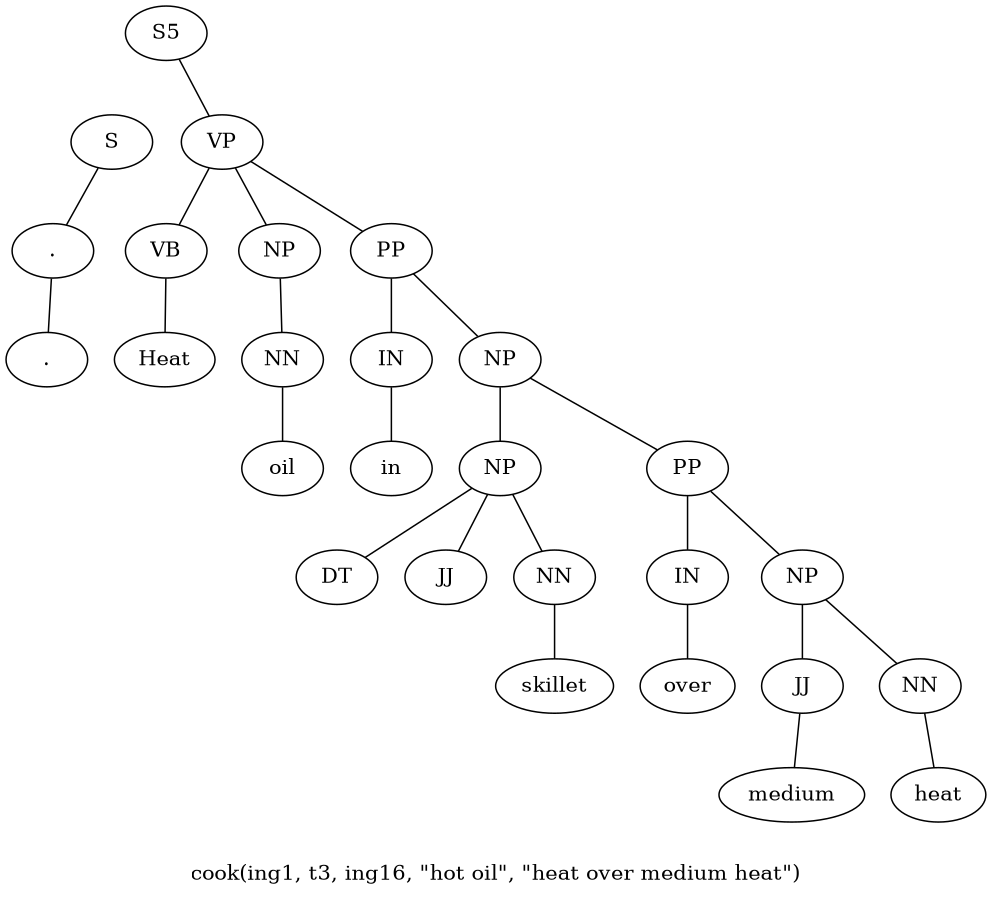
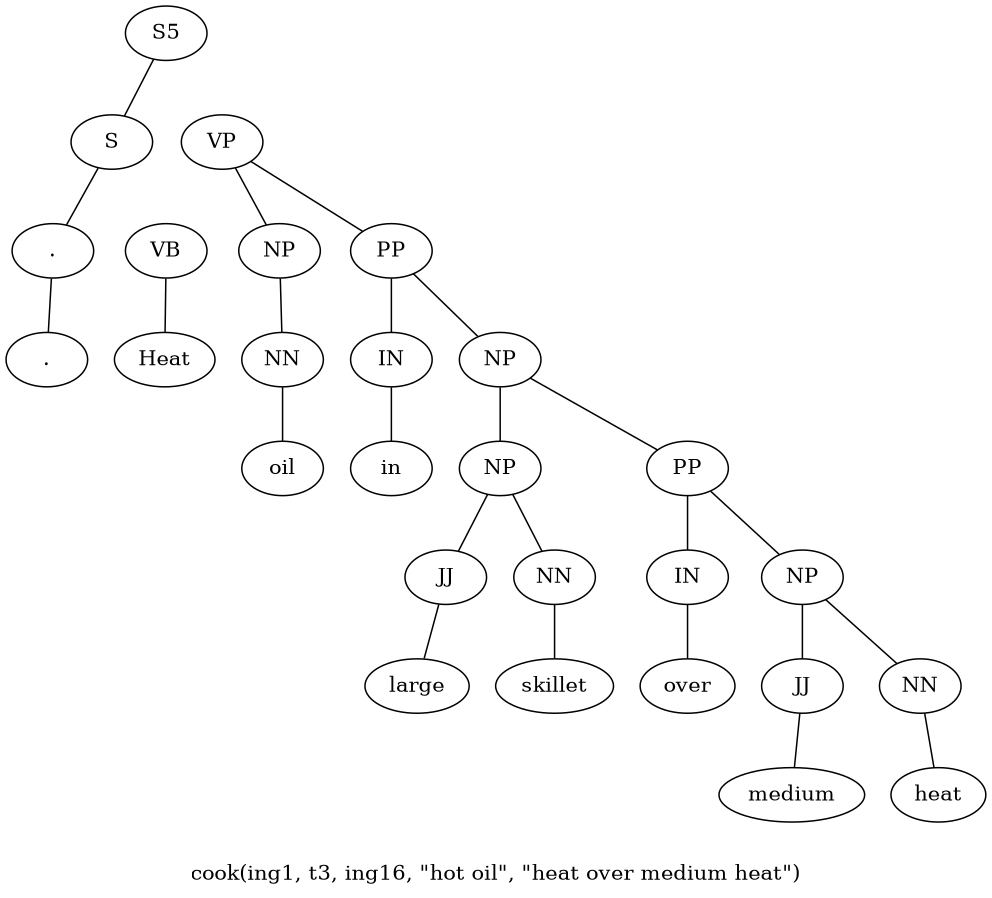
(194, 88) -> (139, 88)
(194, 197) -> none
(337, 577) -> none
none -> (417, 686)
